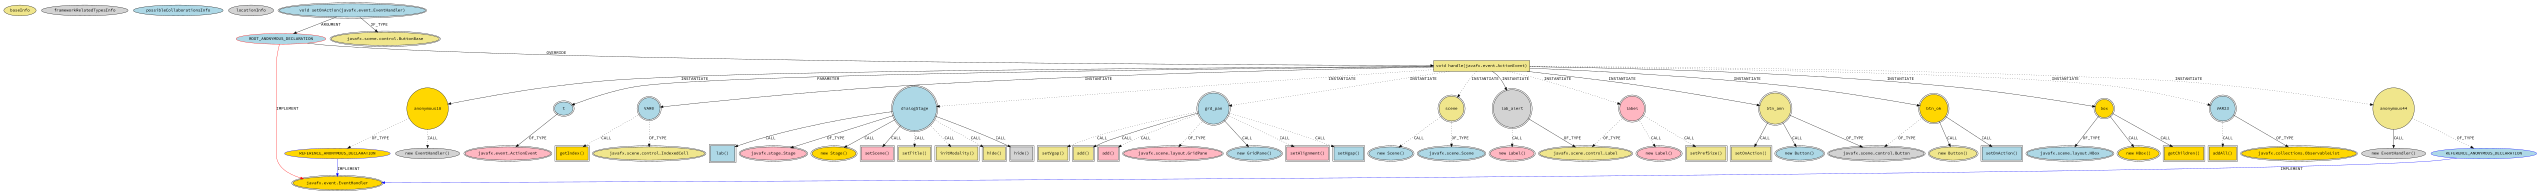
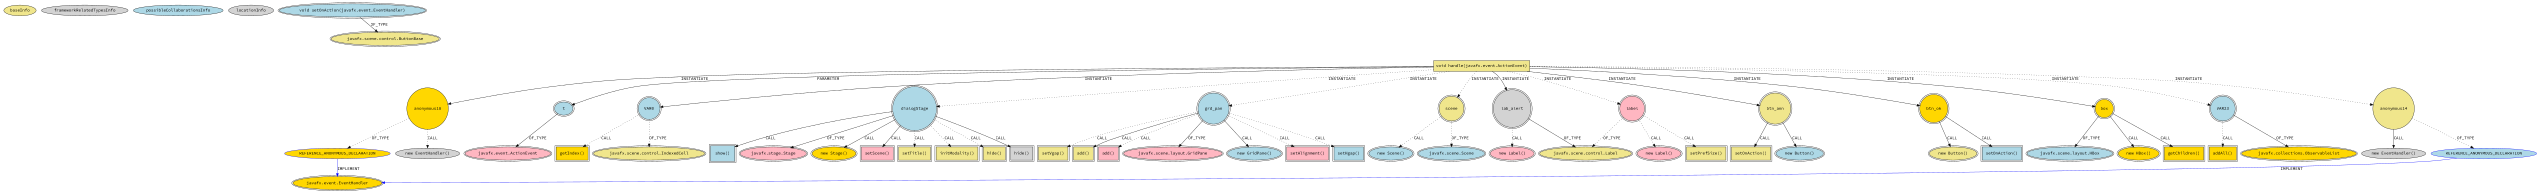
(281, 39) -> none
(2394, 109) -> (2394, 109)
(1192, 132) -> (1192, 132)
(723, 154) -> (723, 154)
(1876, 154) -> none
